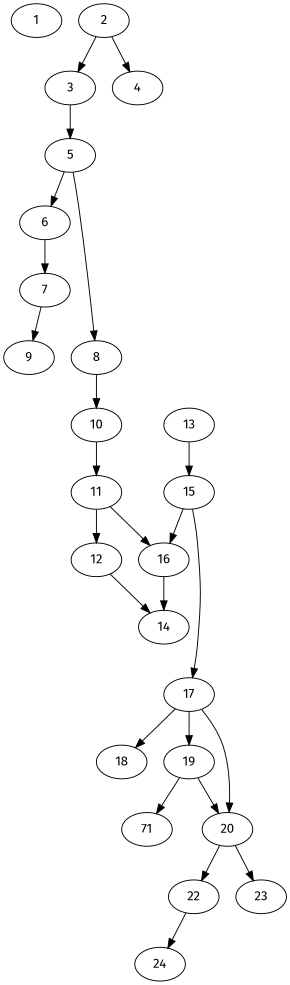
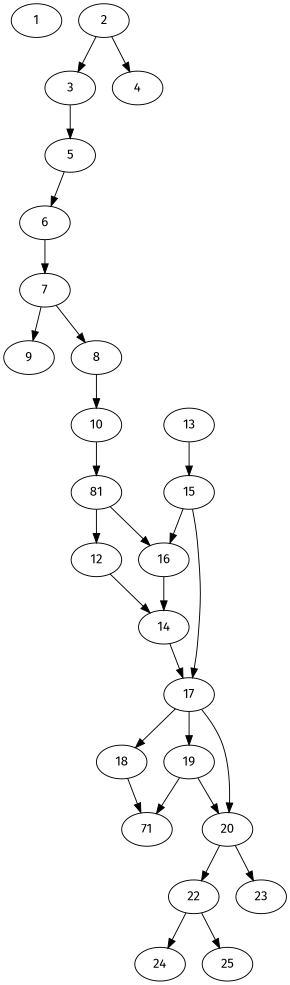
(85, 252) -> (68, 320)
(96, 492) -> (96, 492)
none -> (175, 656)
none -> (133, 791)
none -> (227, 964)
